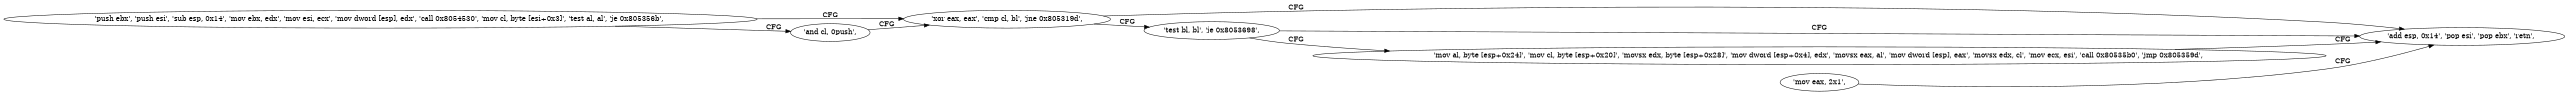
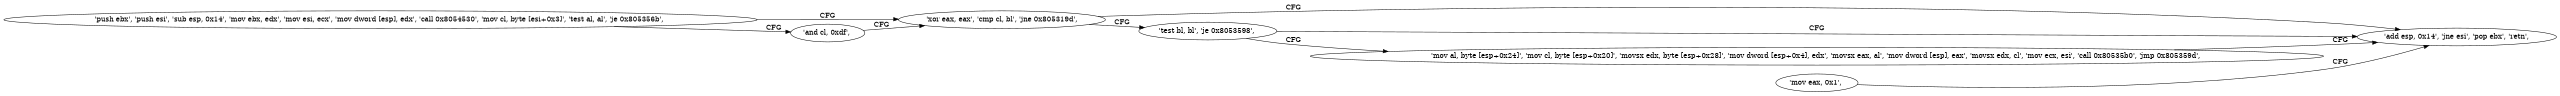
(1212, 31) -> (1208, 31)
(830, 33) -> (828, 33)
(2462, 36) -> (2457, 37)
(1819, 82) -> (1817, 83)
